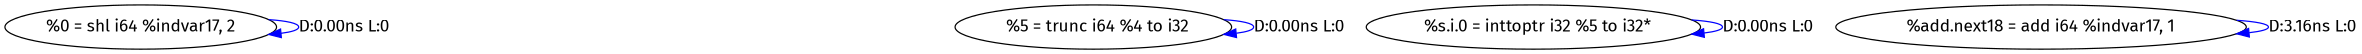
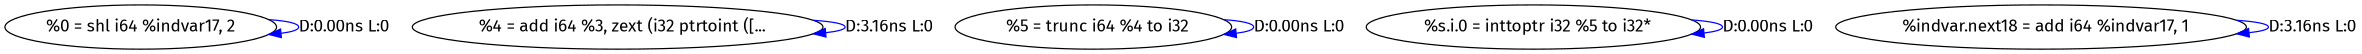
none -> (618, 27)
(2041, 27) -> (2041, 27)
